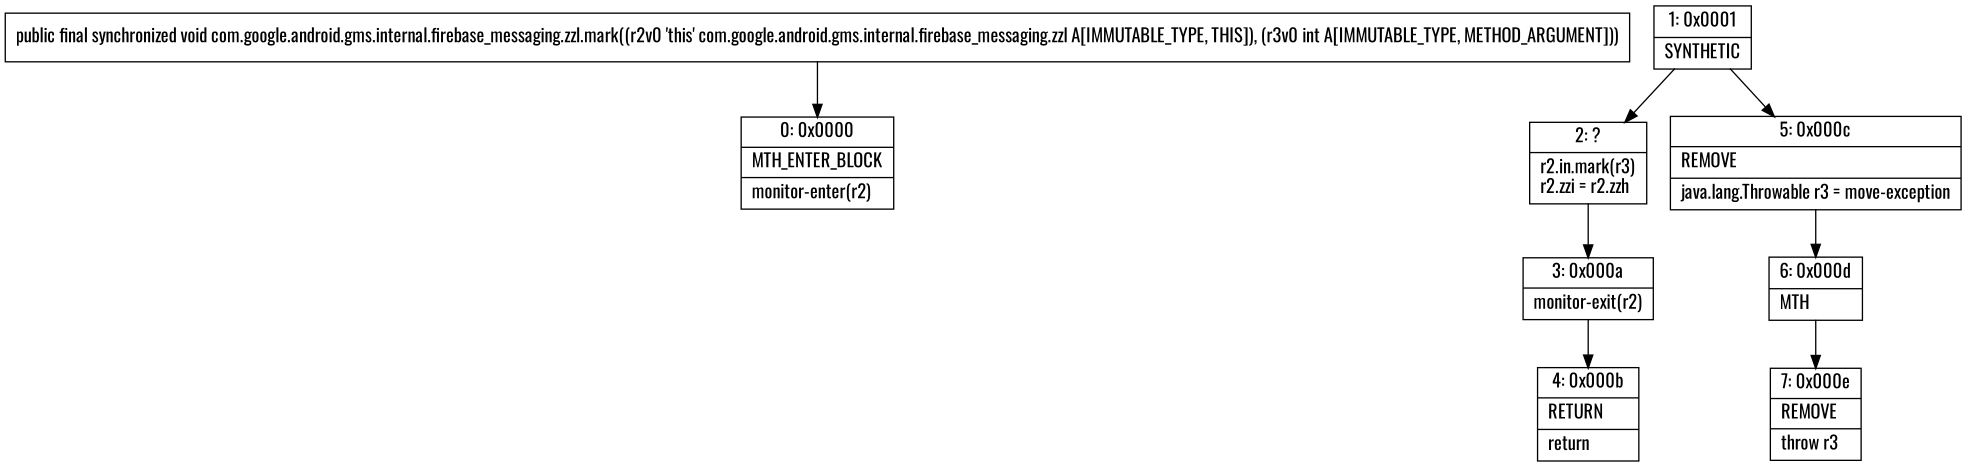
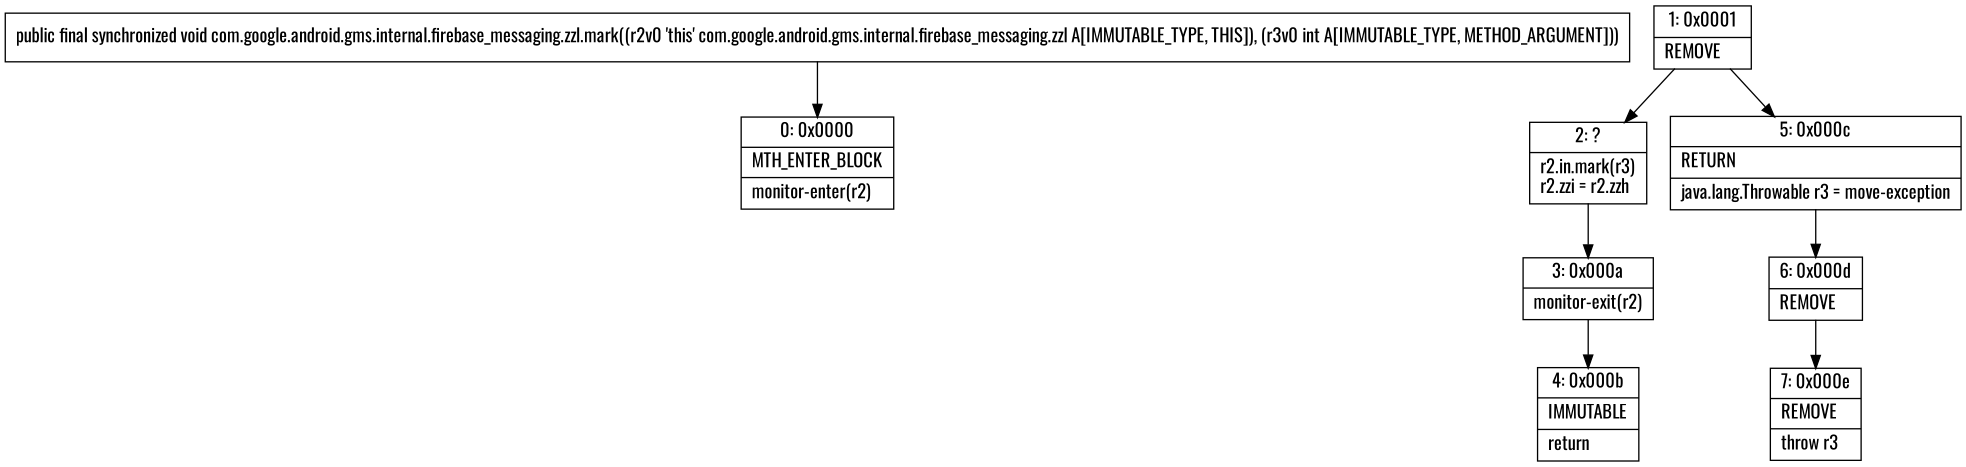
(1703, 53) -> (1693, 53)
(1709, 162) -> (1709, 162)
(1795, 304) -> (1808, 304)
(1576, 413) -> (1588, 413)
